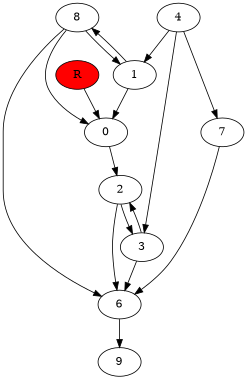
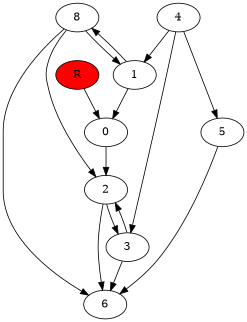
(46, 80) -> (53, 102)
(222, 132) -> (222, 132)
(120, 362) -> none
